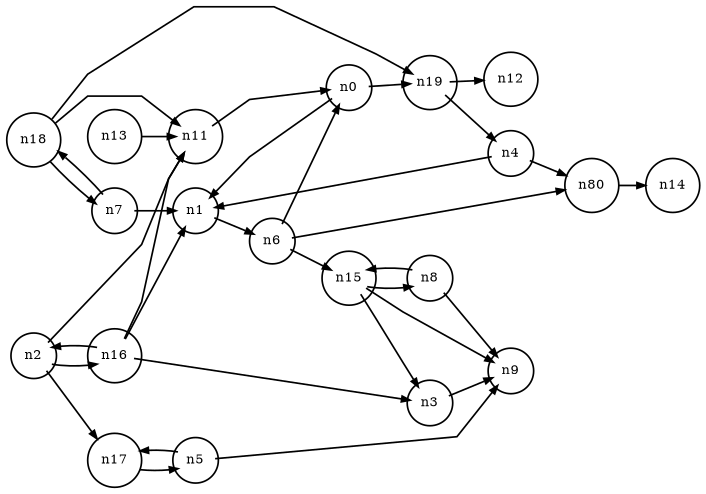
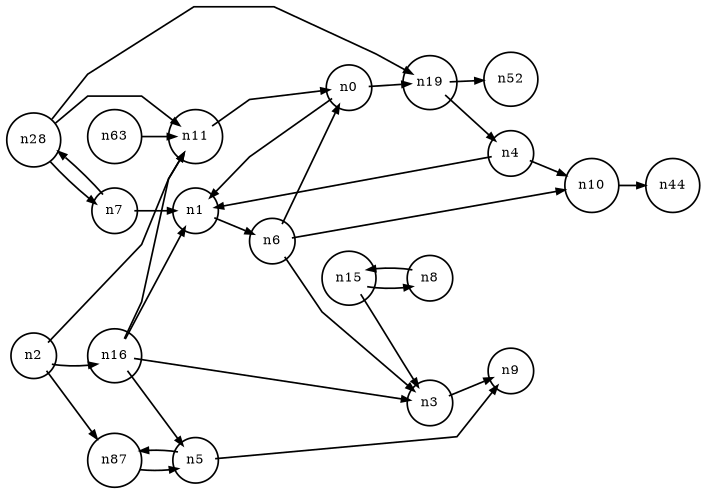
(511, 79) -> (511, 79)
(115, 137) -> (115, 137)
(34, 140) -> (34, 140)
(592, 185) -> (592, 185)
(673, 185) -> (673, 185)
(307, 258) -> (340, 327)
(468, 322) -> none
(425, 324) -> none
(79, 346) -> (153, 405)
(115, 460) -> (115, 460)
